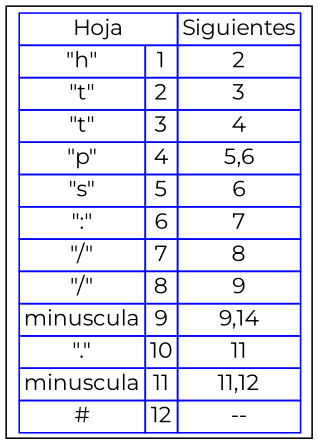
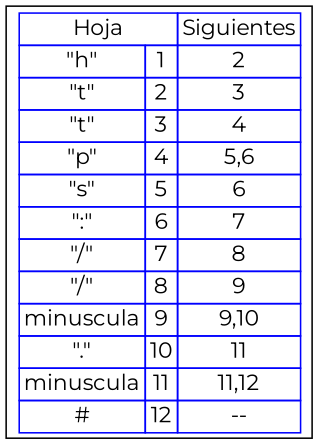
(239, 319) -> (239, 319)
